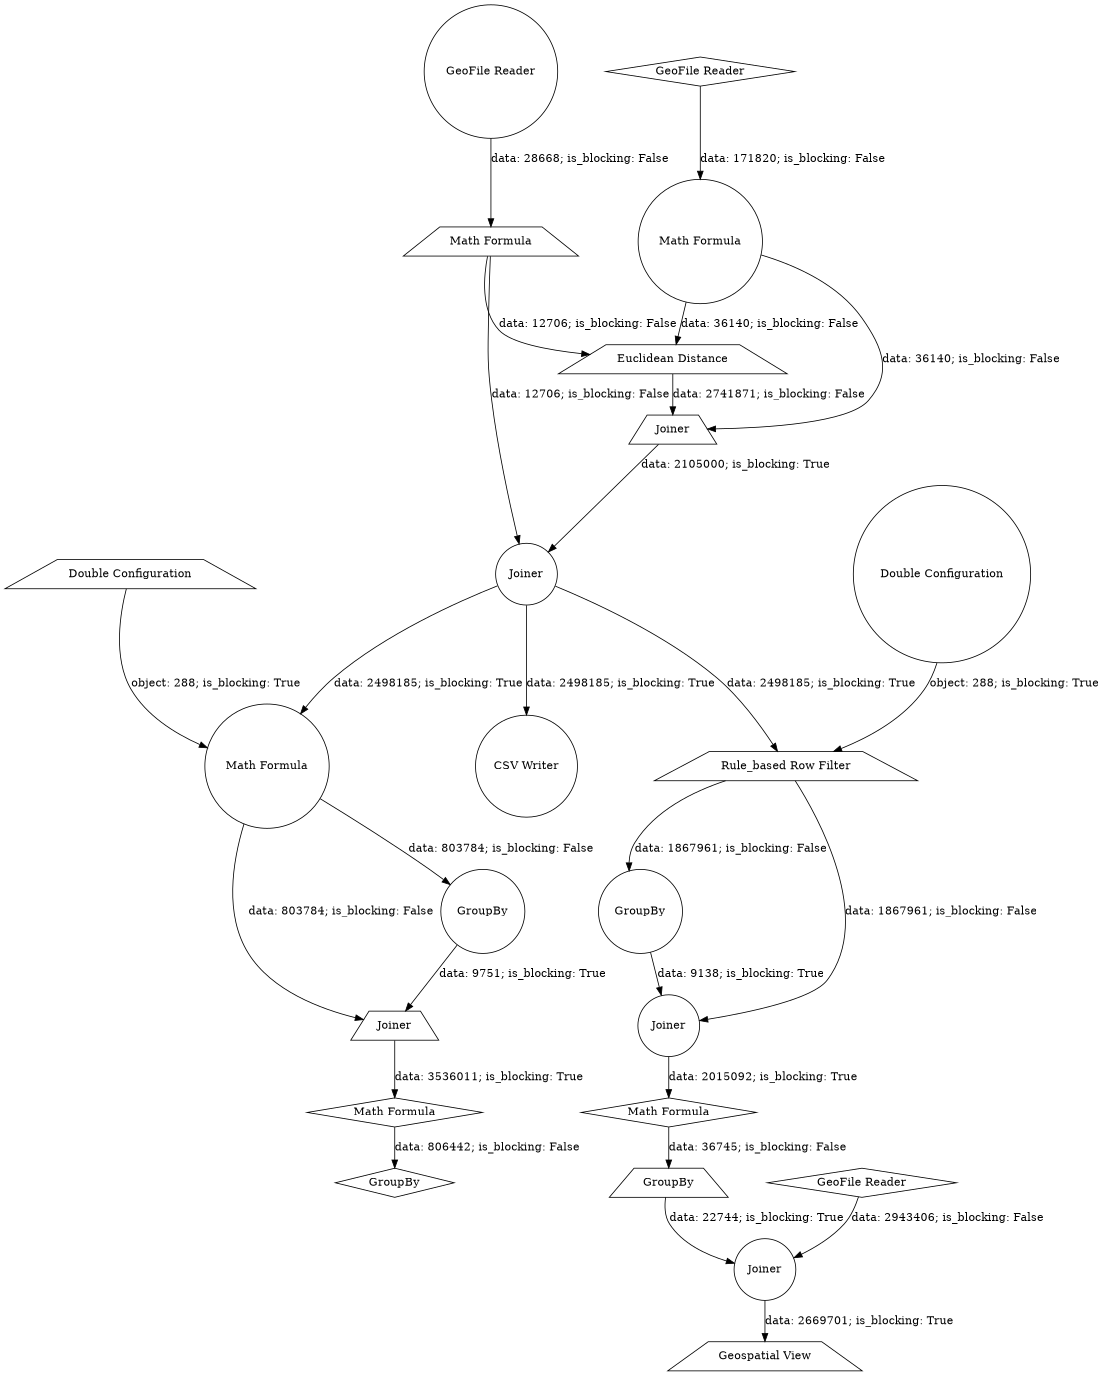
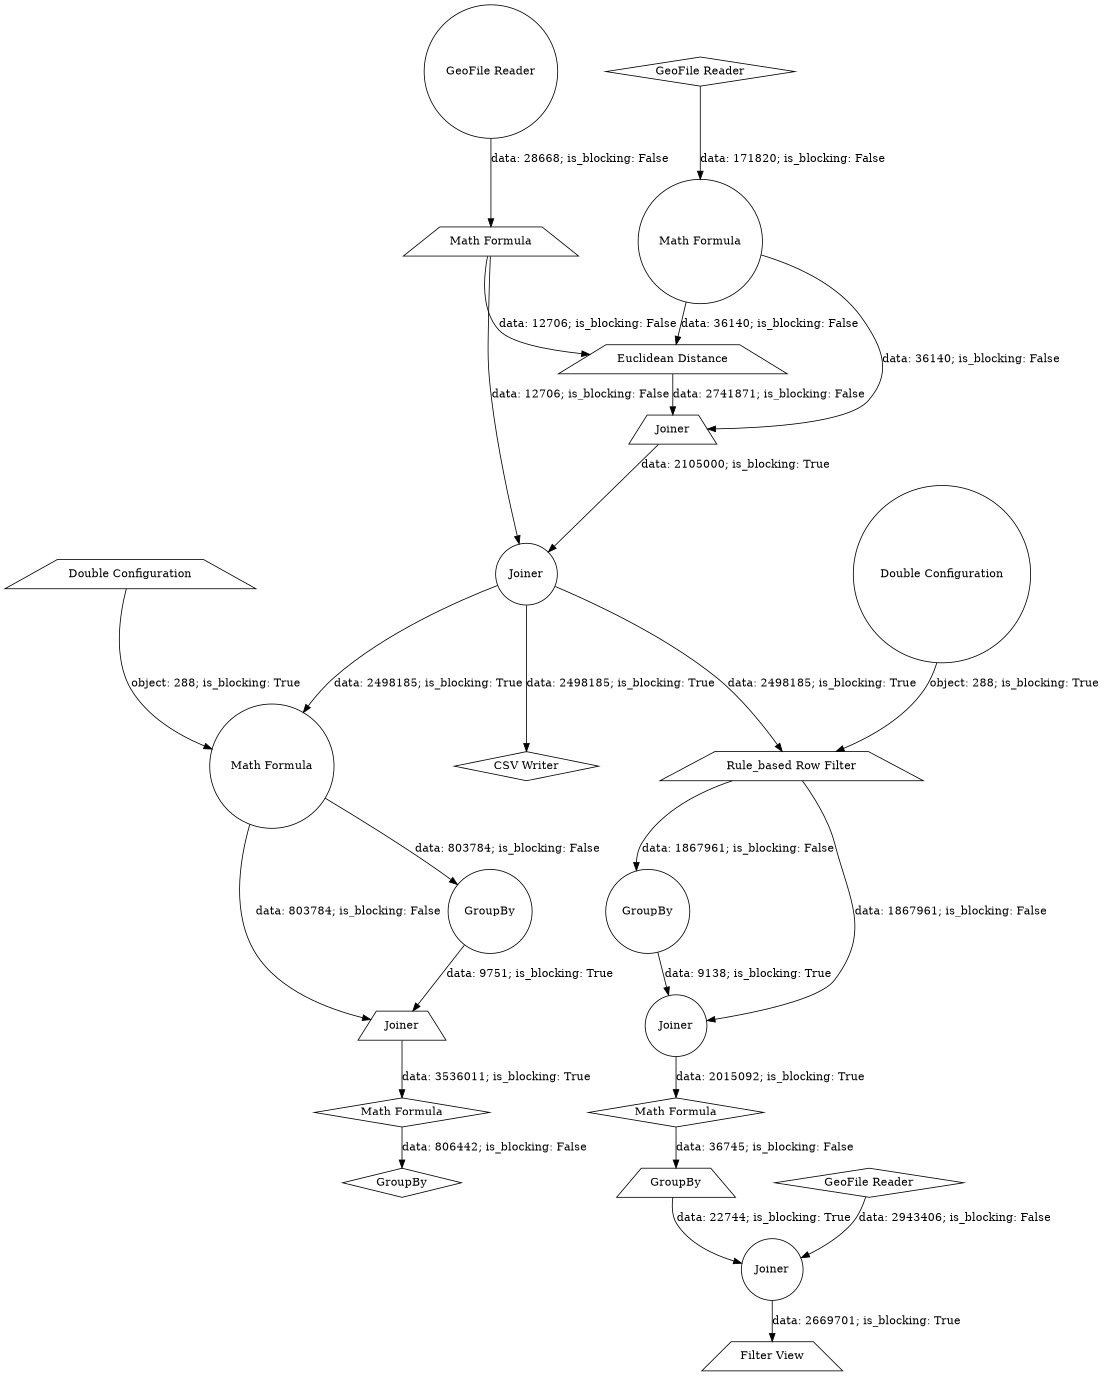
(526, 766) -> (526, 766)
(765, 1356) -> (772, 1356)
